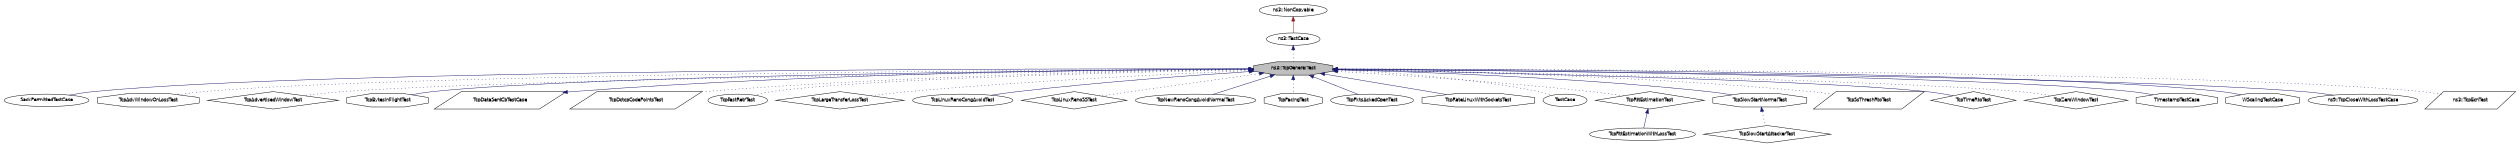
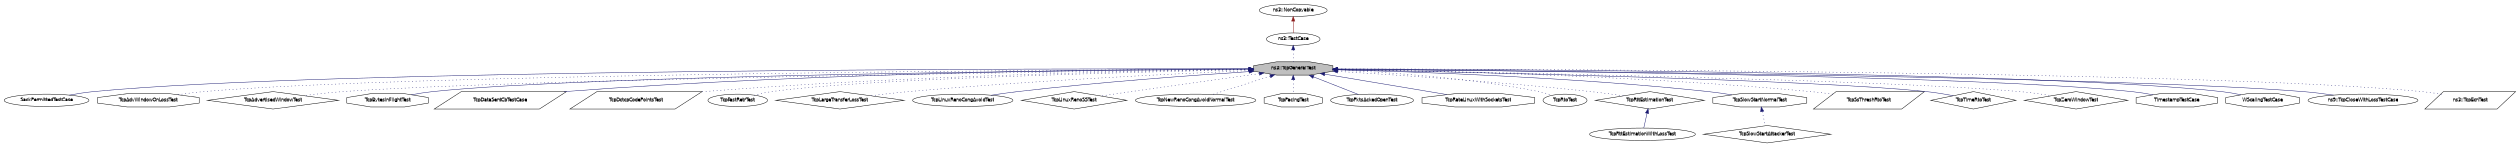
(756, 81) -> (752, 80)
(1241, 85) -> (1241, 85)
(1565, 100) -> (1565, 100)
